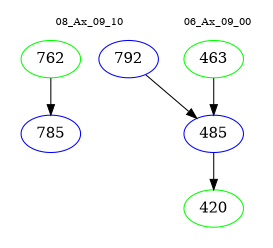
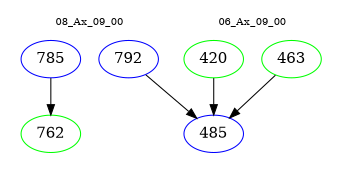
(90, 22) -> (90, 22)
(51, 91) -> (51, 91)
(214, 166) -> (214, 91)
